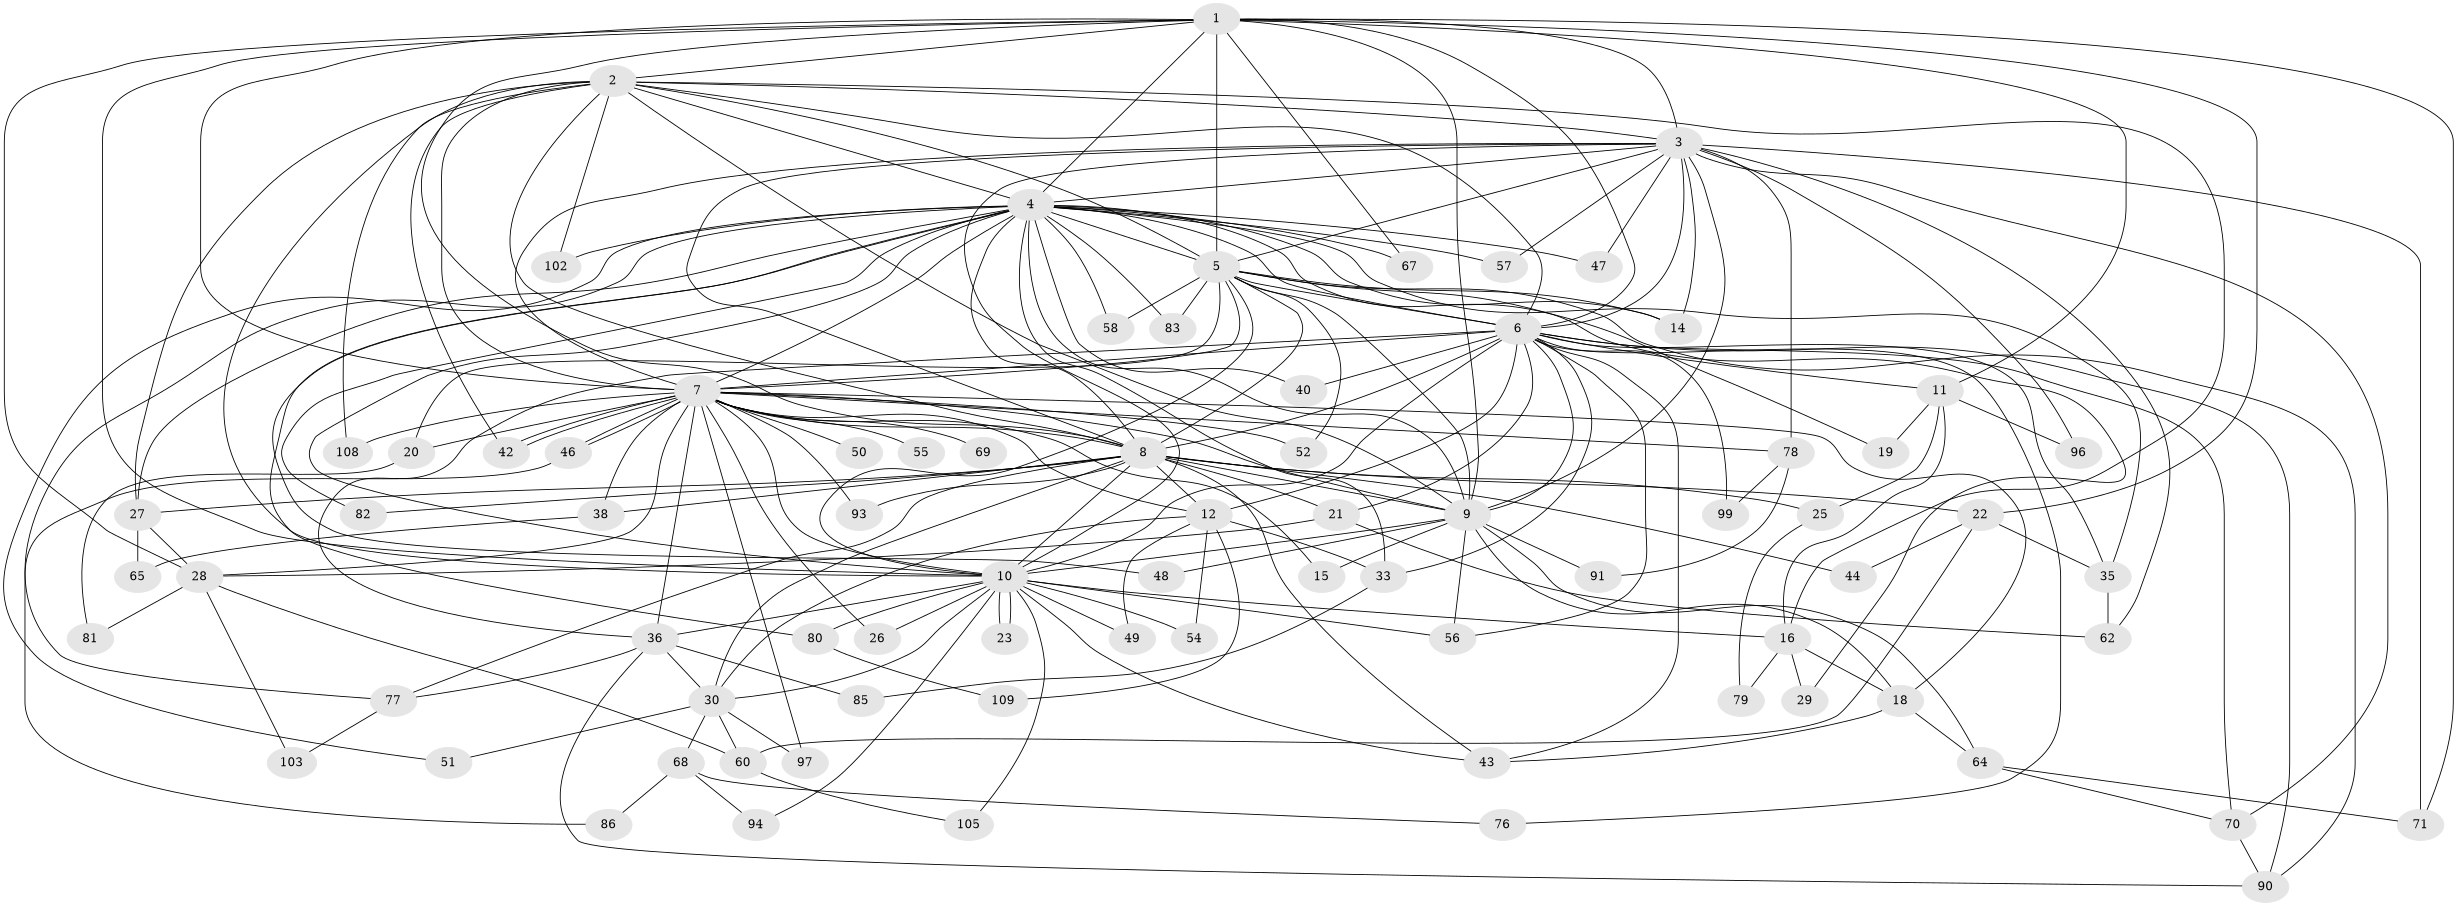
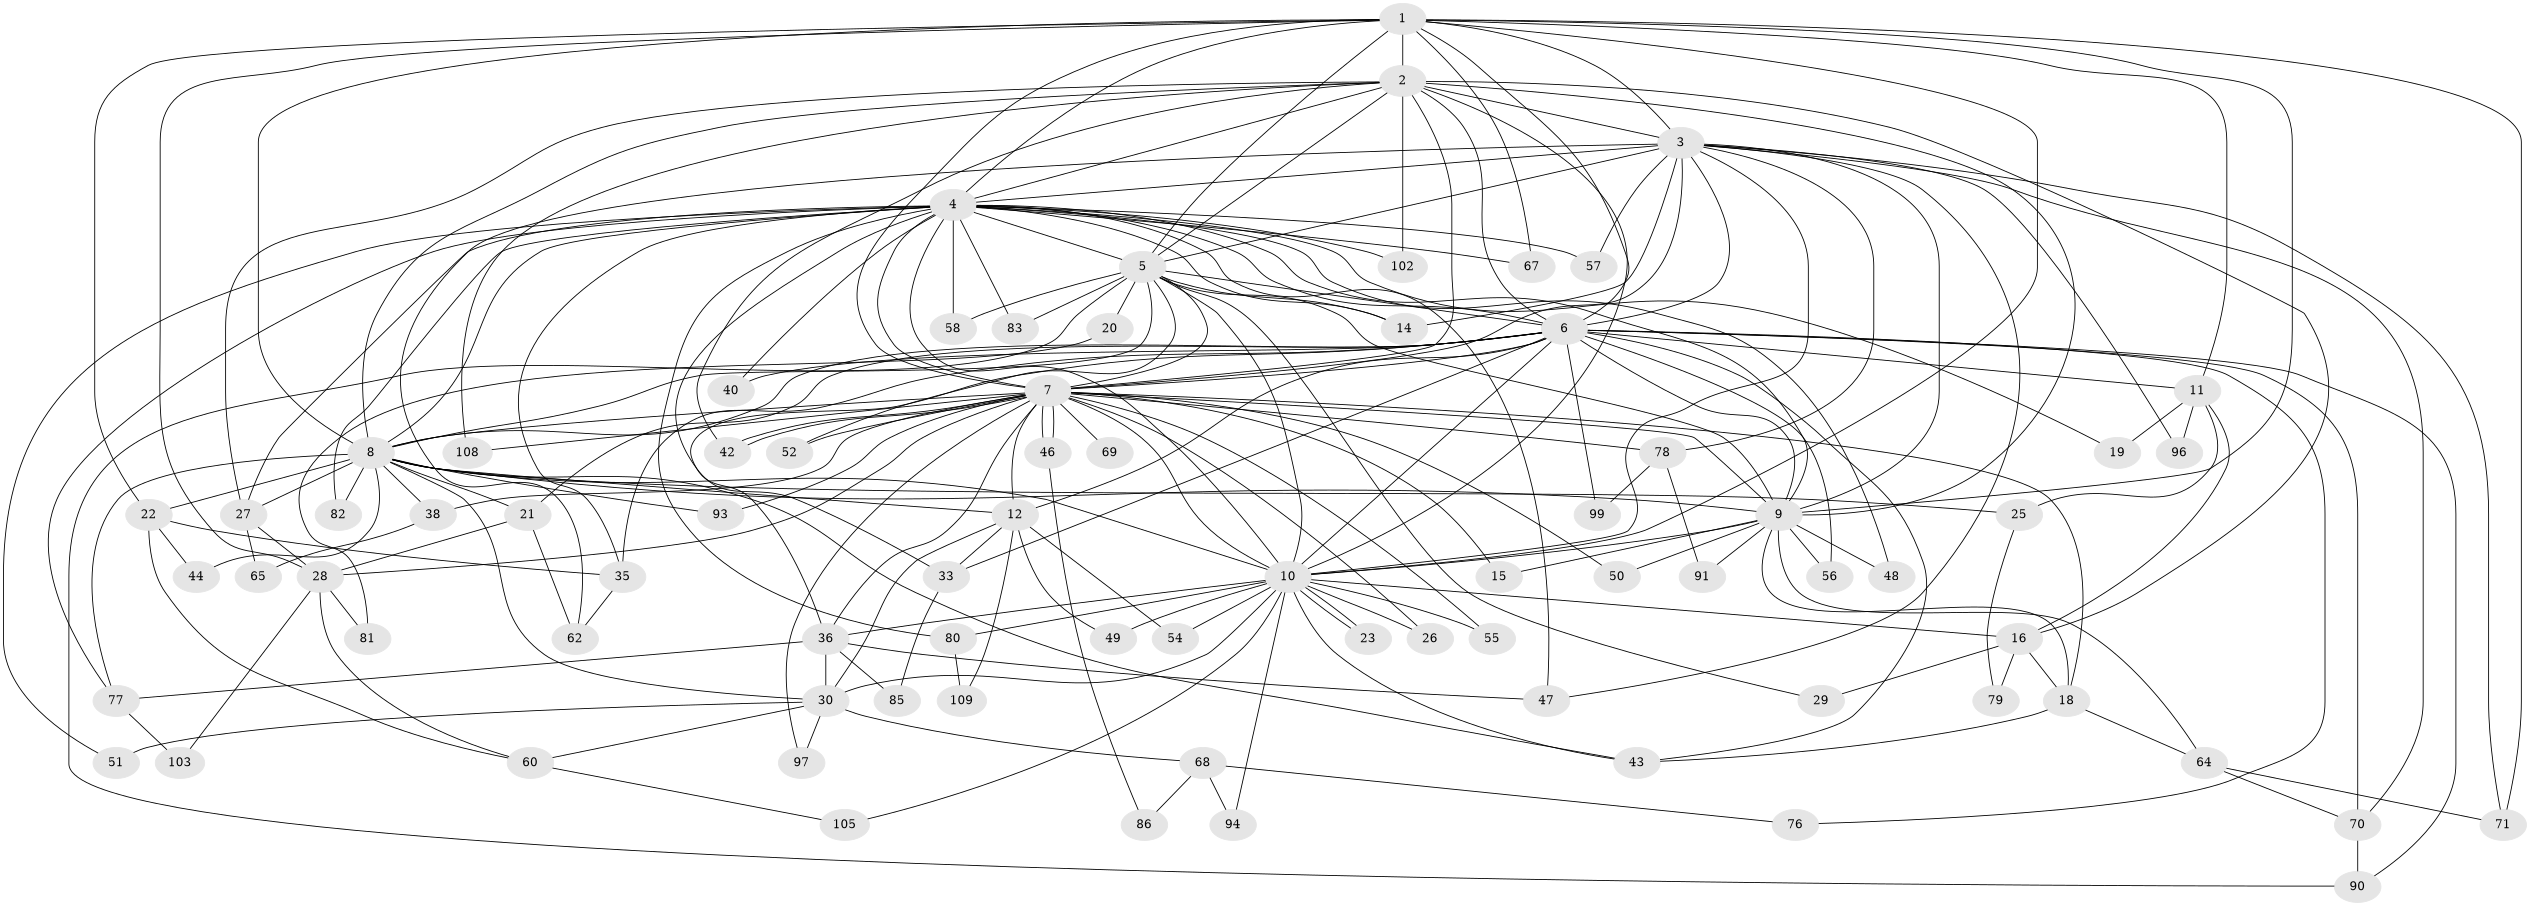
(796, 176) -> none
(554, 421) -> none
none -> (1701, 545)
(1229, 608) -> (1401, 604)
(1301, 873) -> (1219, 681)
